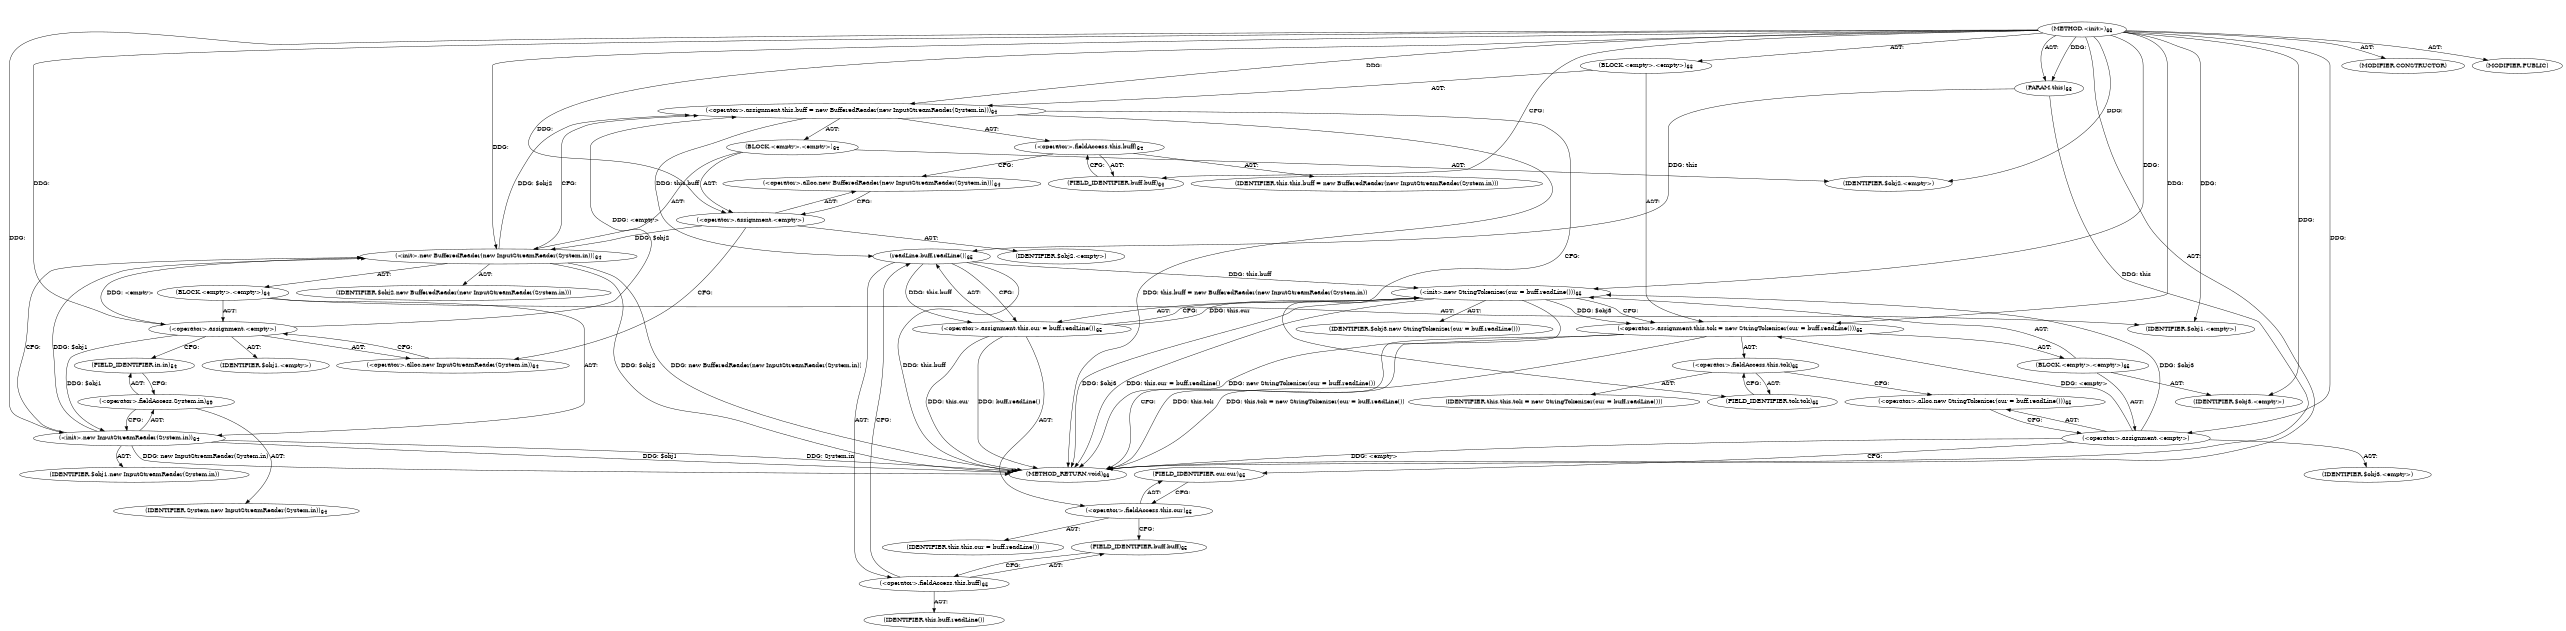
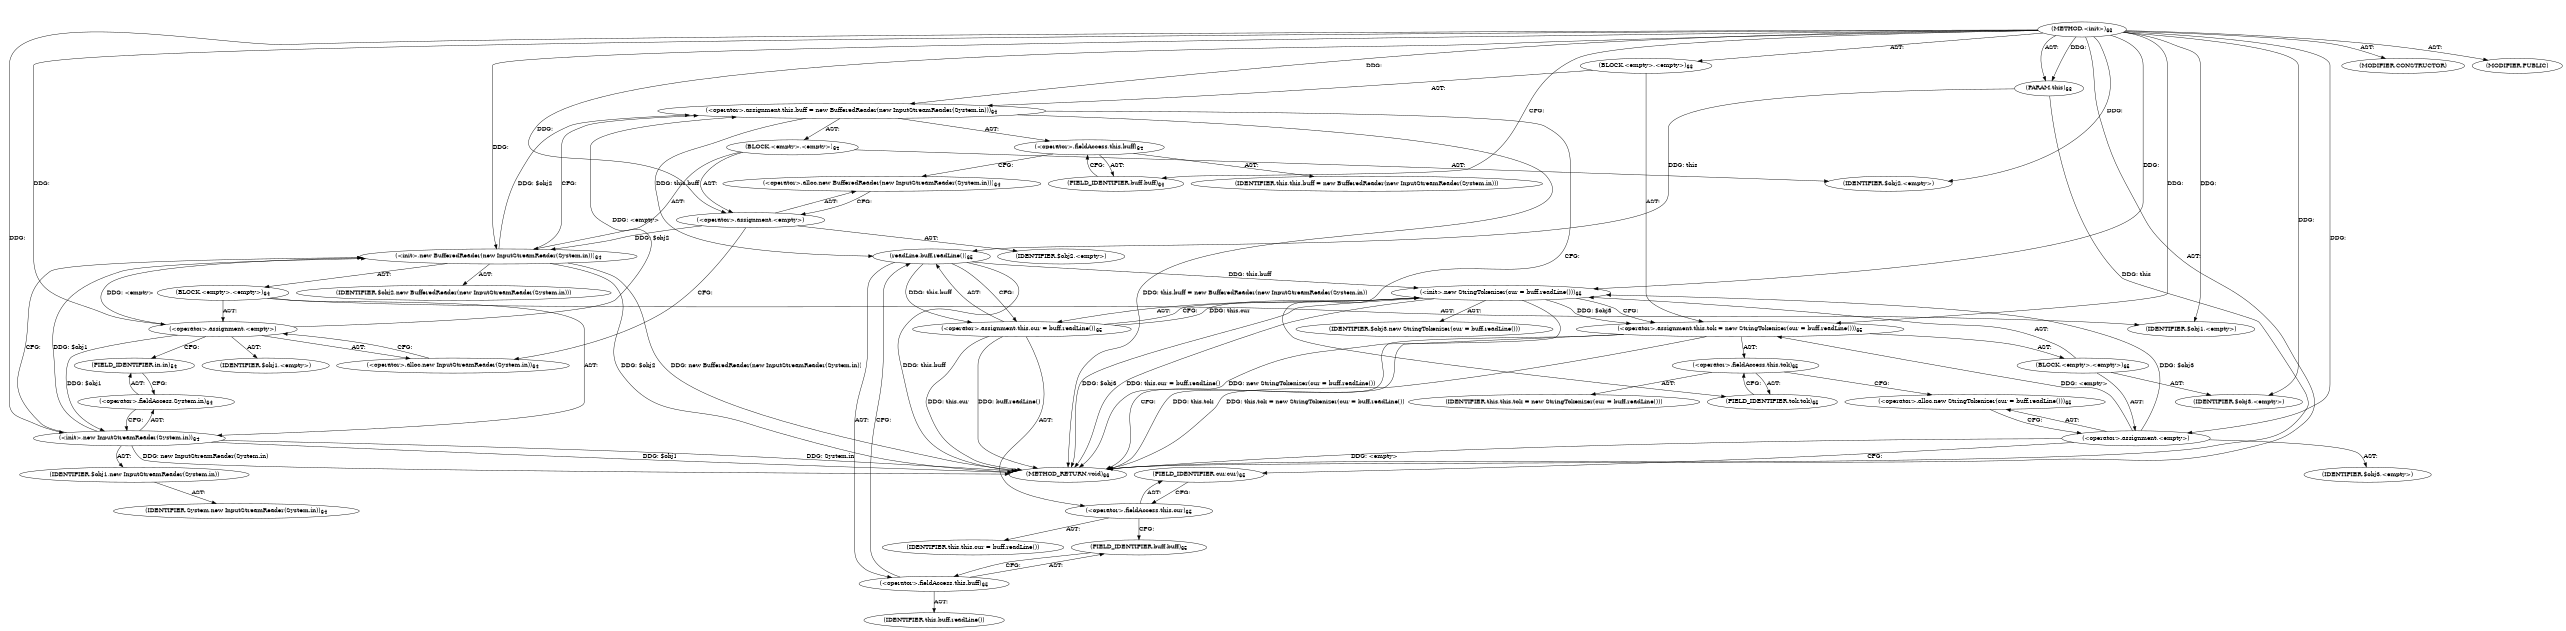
(210, 401) -> (210, 401)
(256, 438) -> (183, 492)
